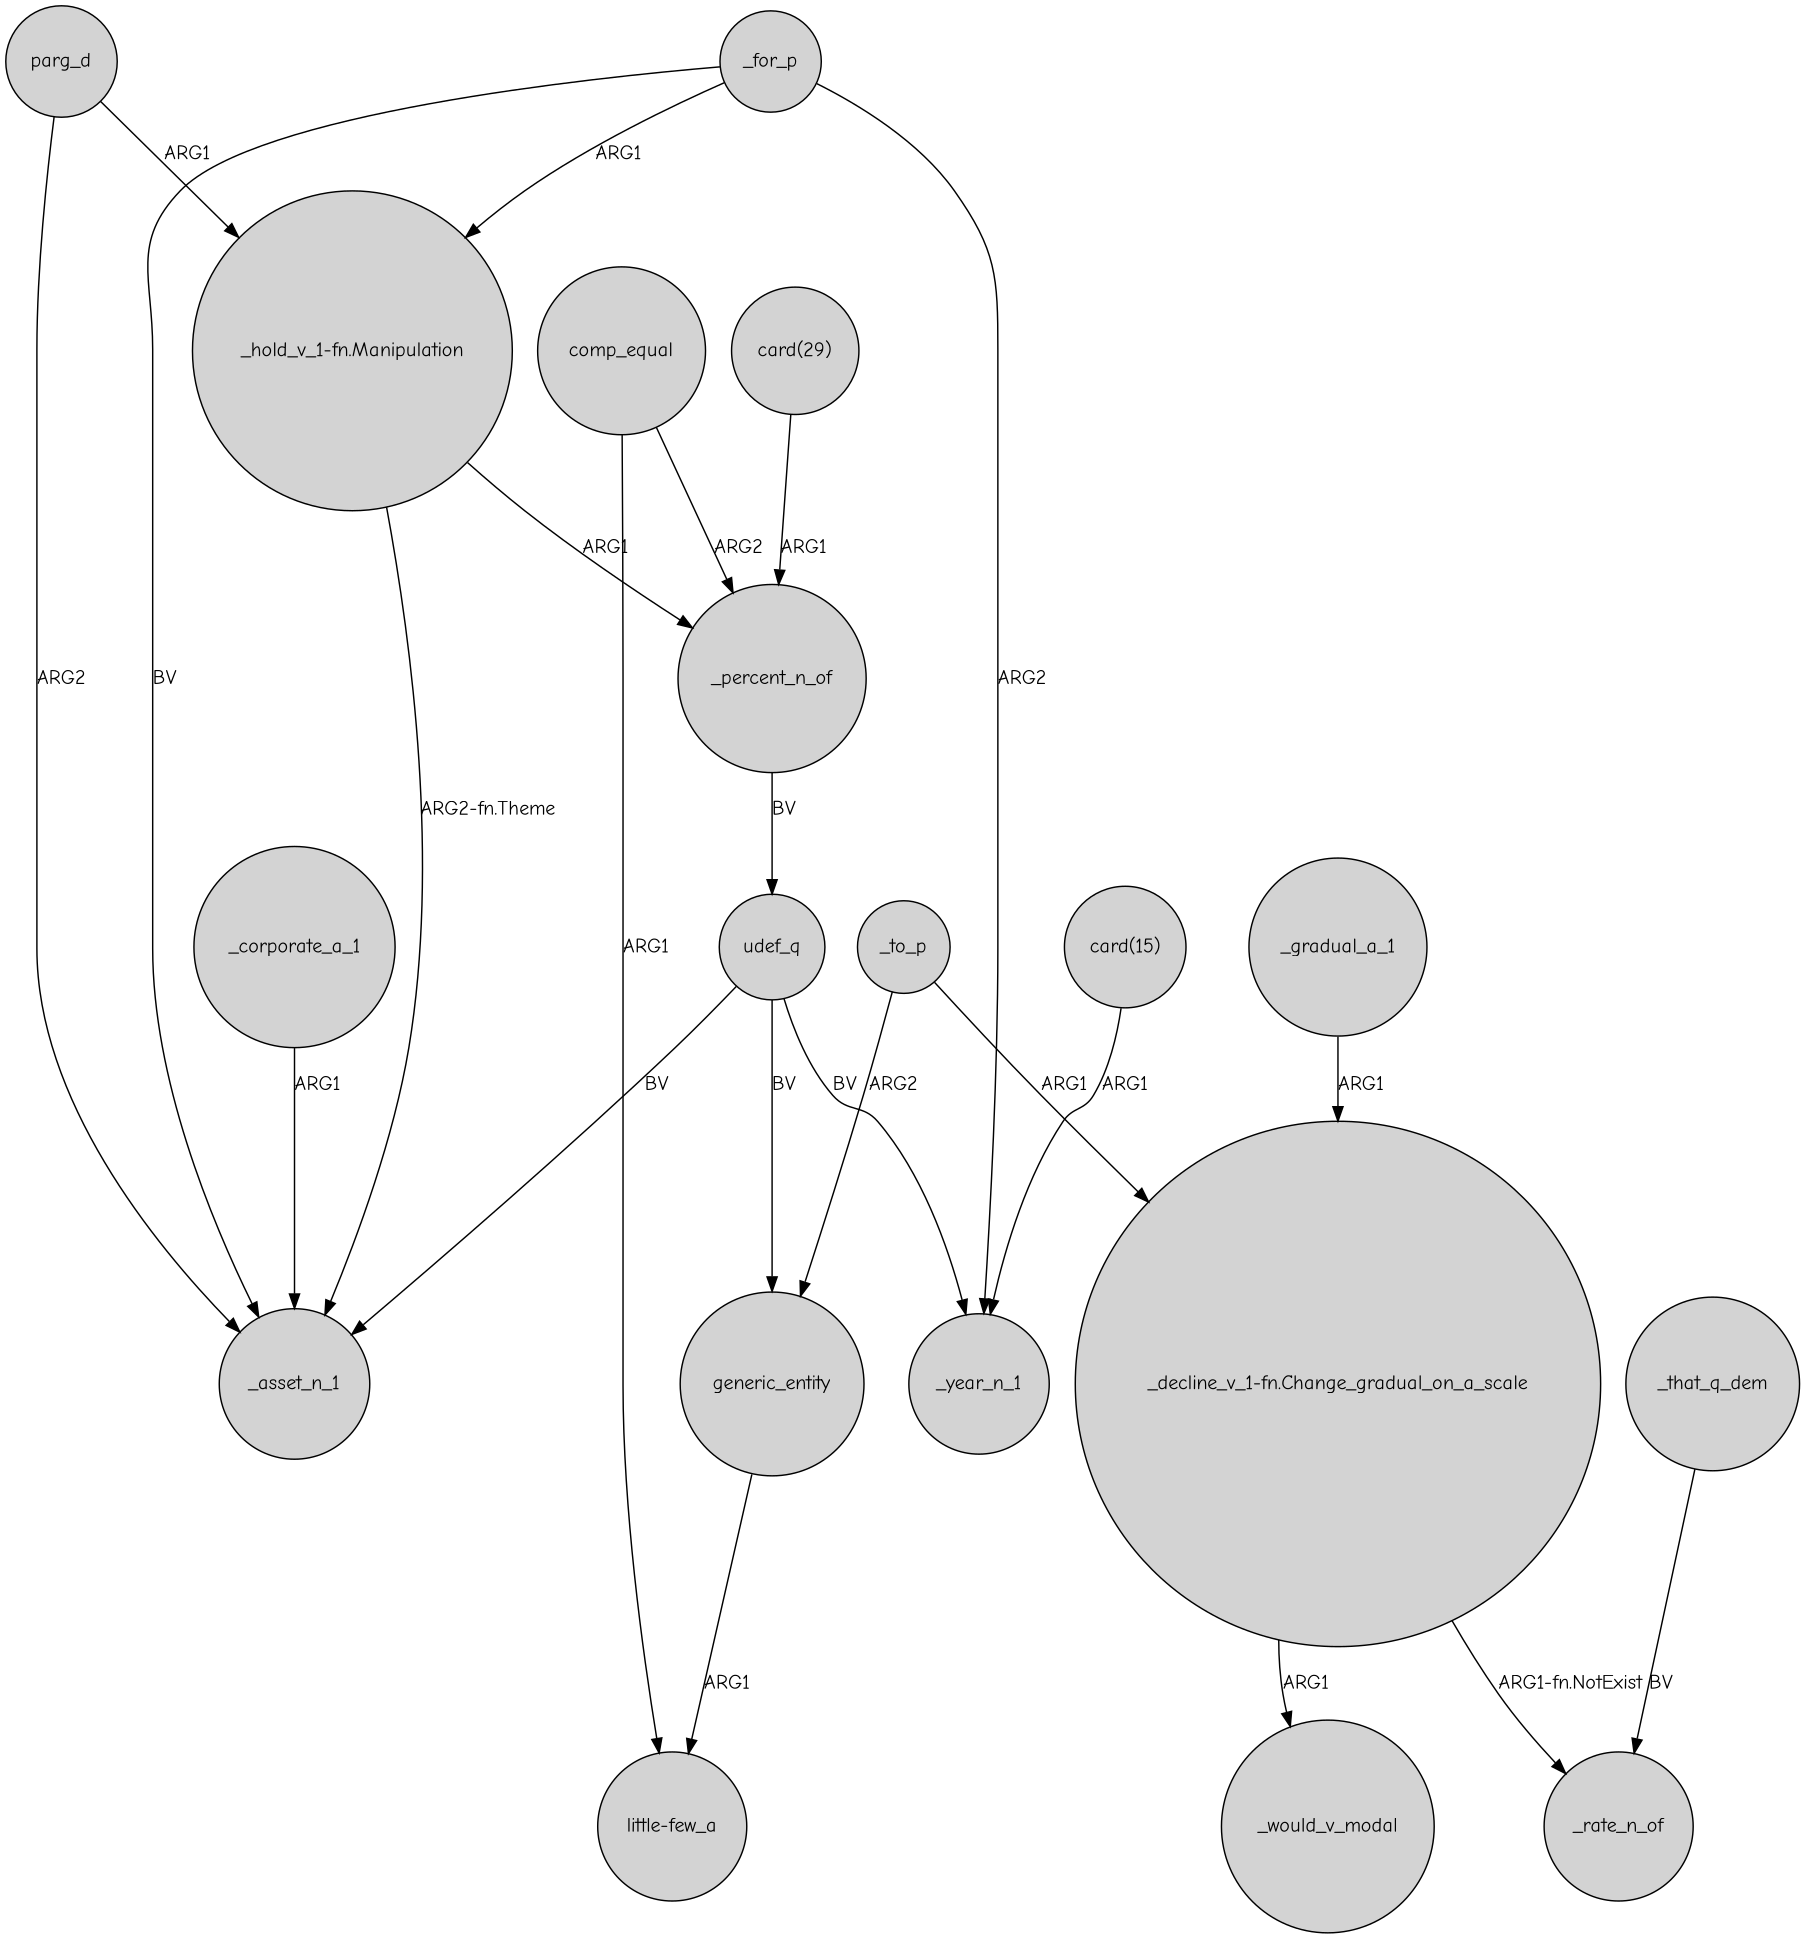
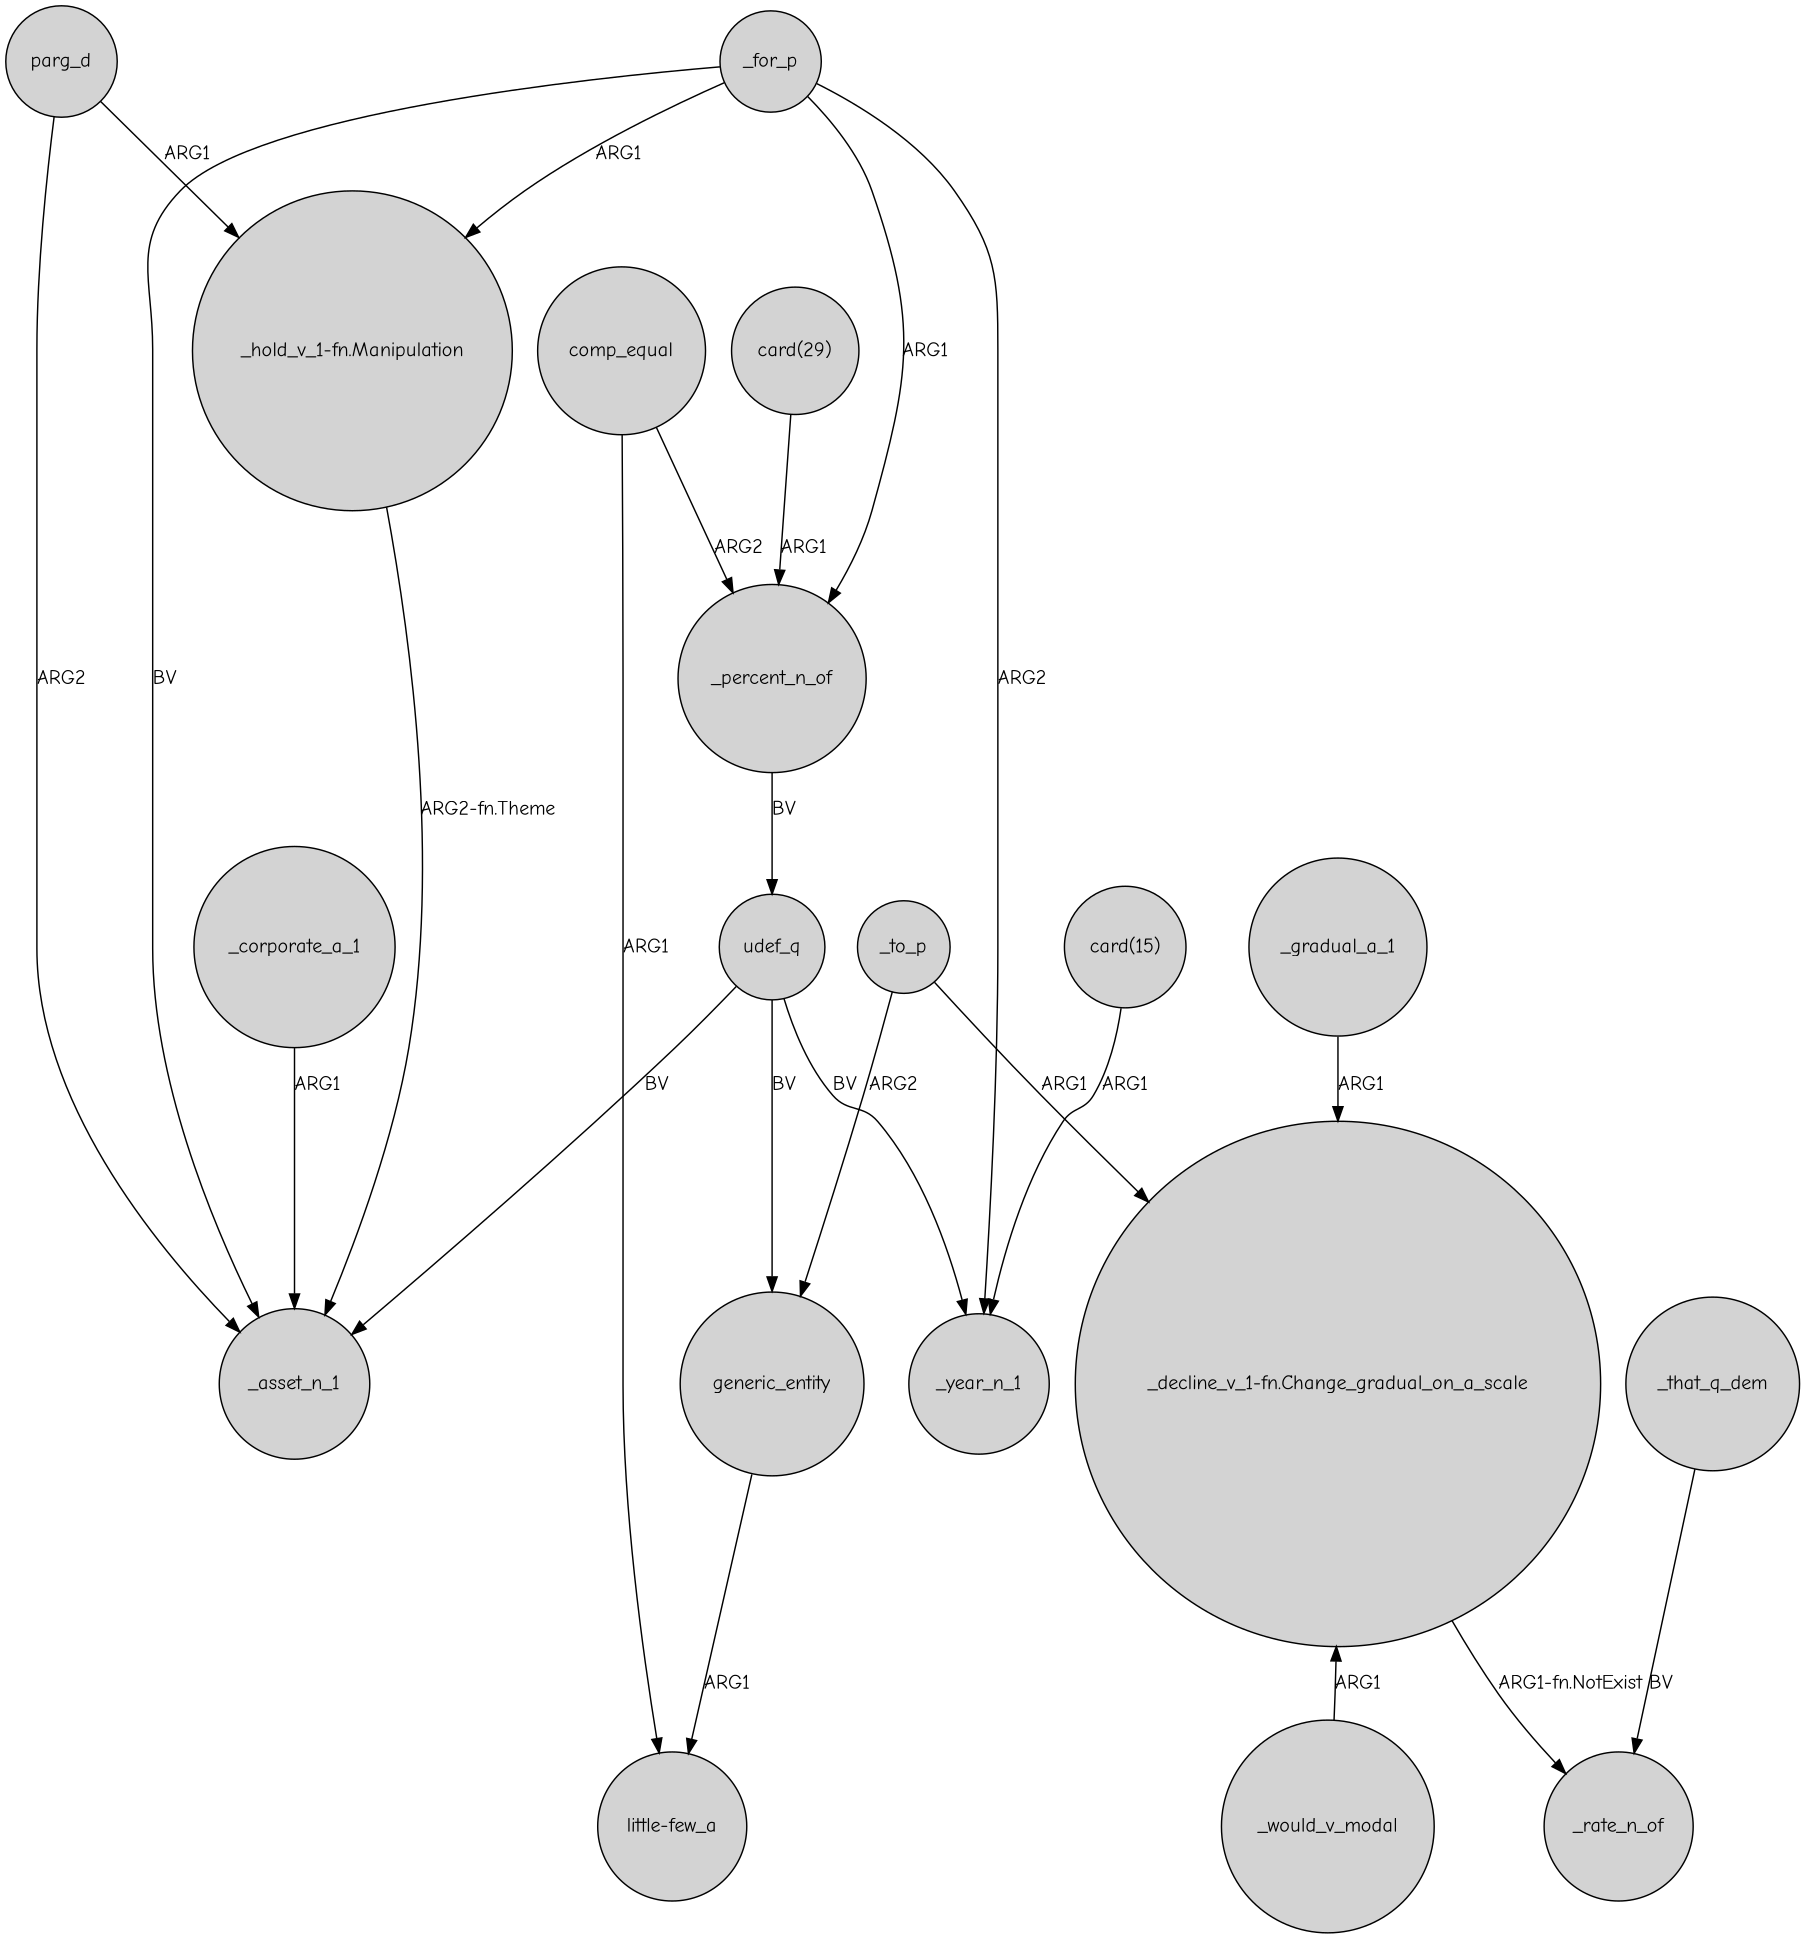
(571, 545) -> (903, 337)
(1281, 1676) -> (1335, 1691)
